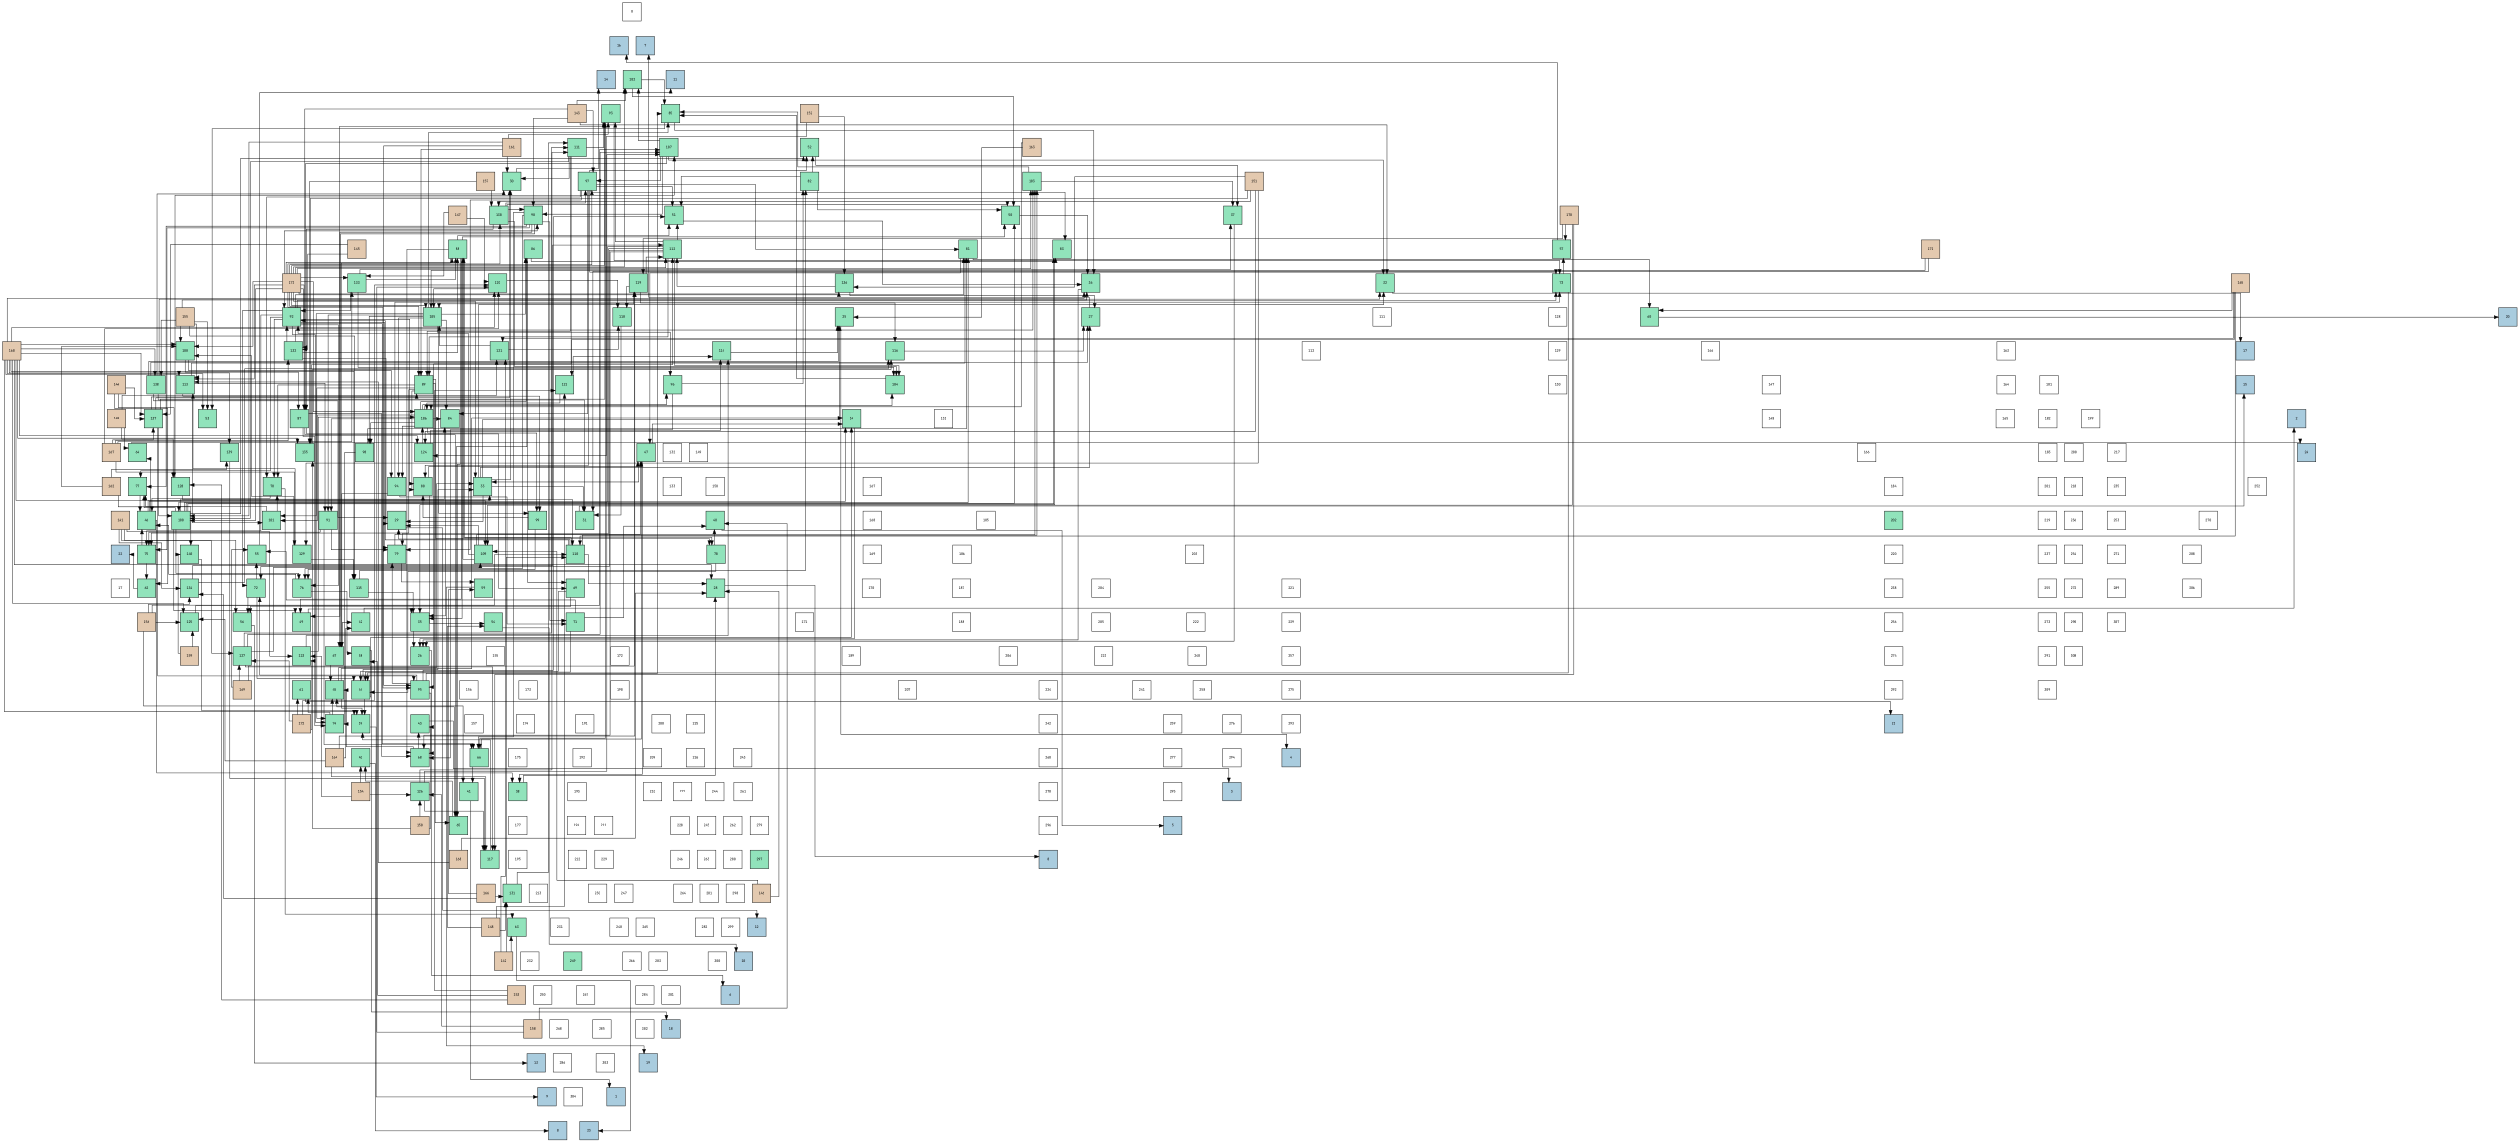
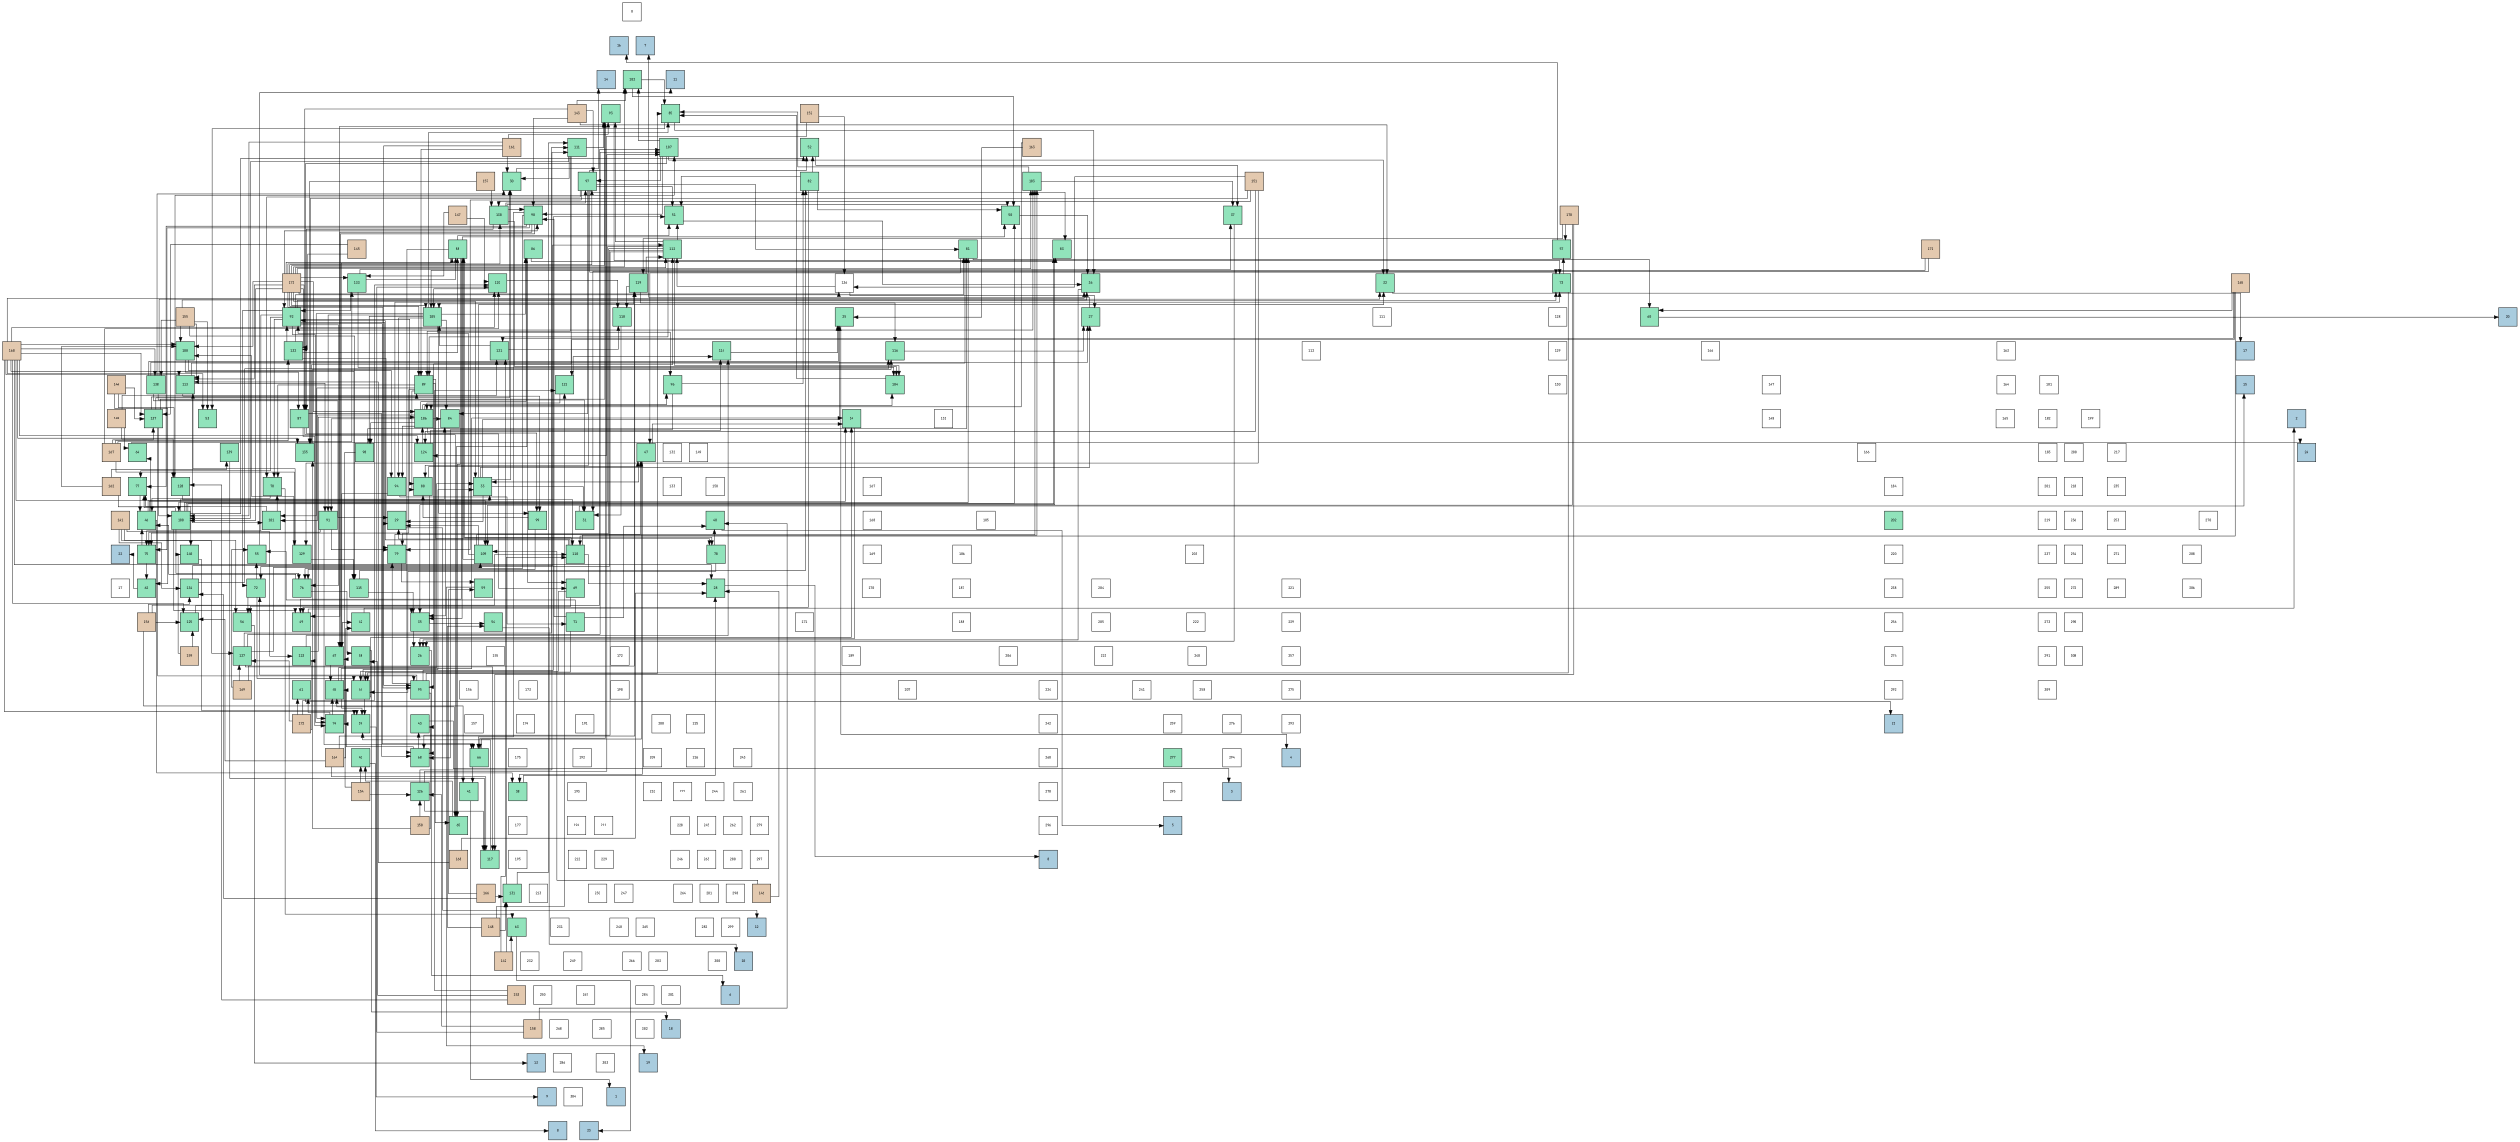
(844, 283) -> (844, 283)
(146, 373) -> none
(550, 423) -> (554, 420)
(2257, 486) -> none
none -> (808, 560)
(2116, 622) -> none
(321, 738) -> (345, 726)
(1173, 758) -> (1173, 758)
(759, 859) -> (759, 859)
(573, 961) -> (573, 961)
